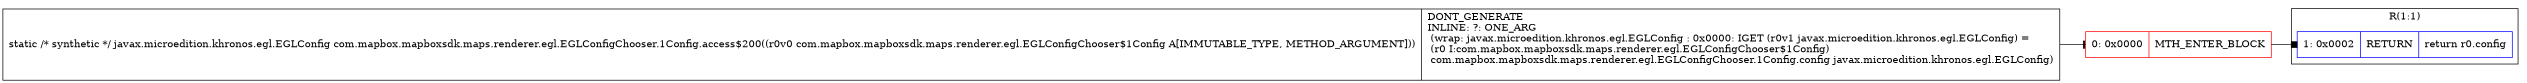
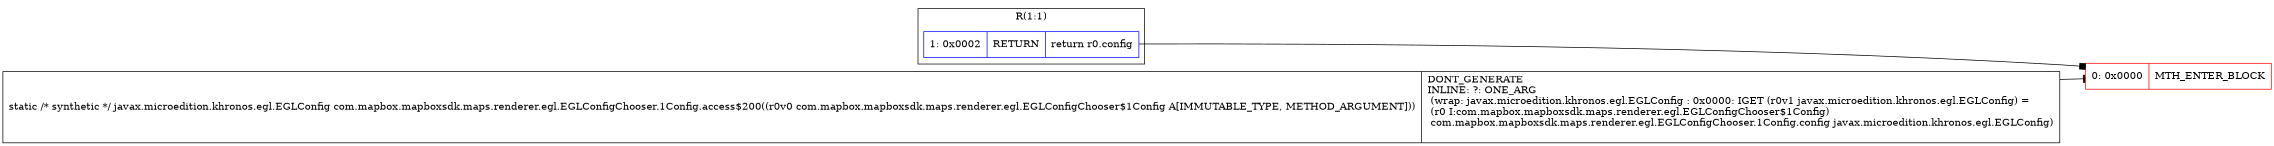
(2281, 45) -> (1609, 48)
